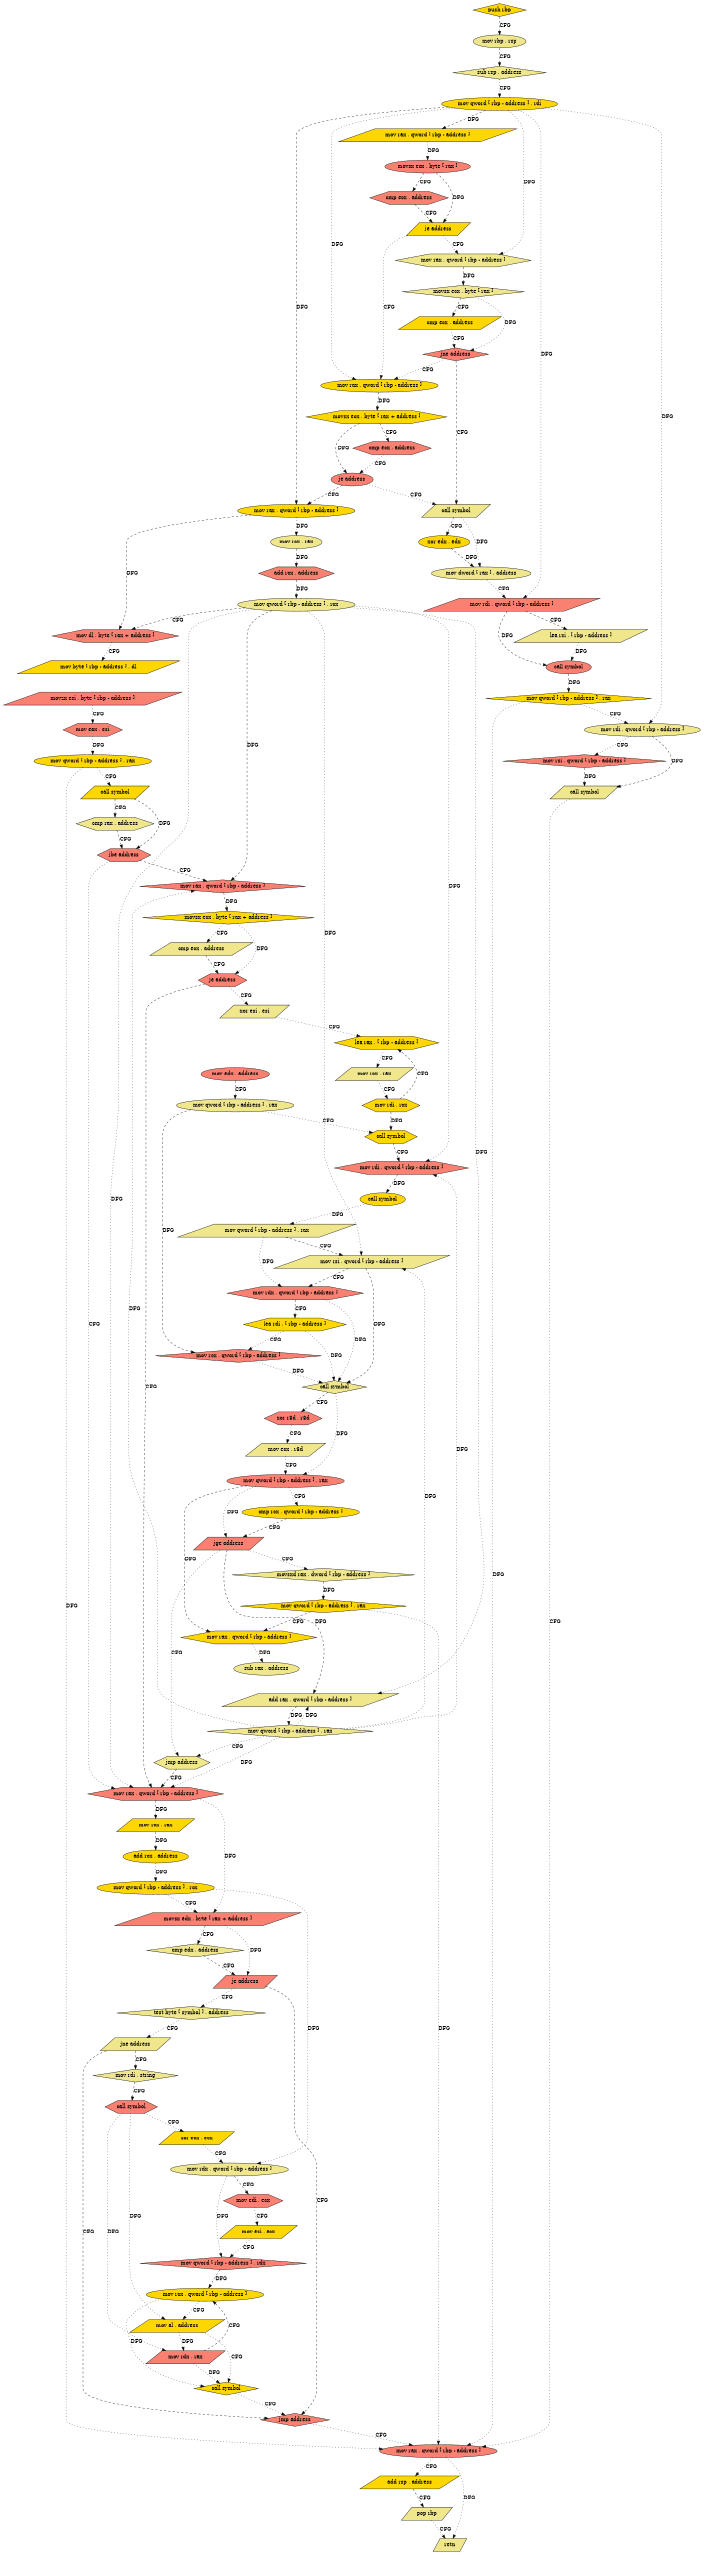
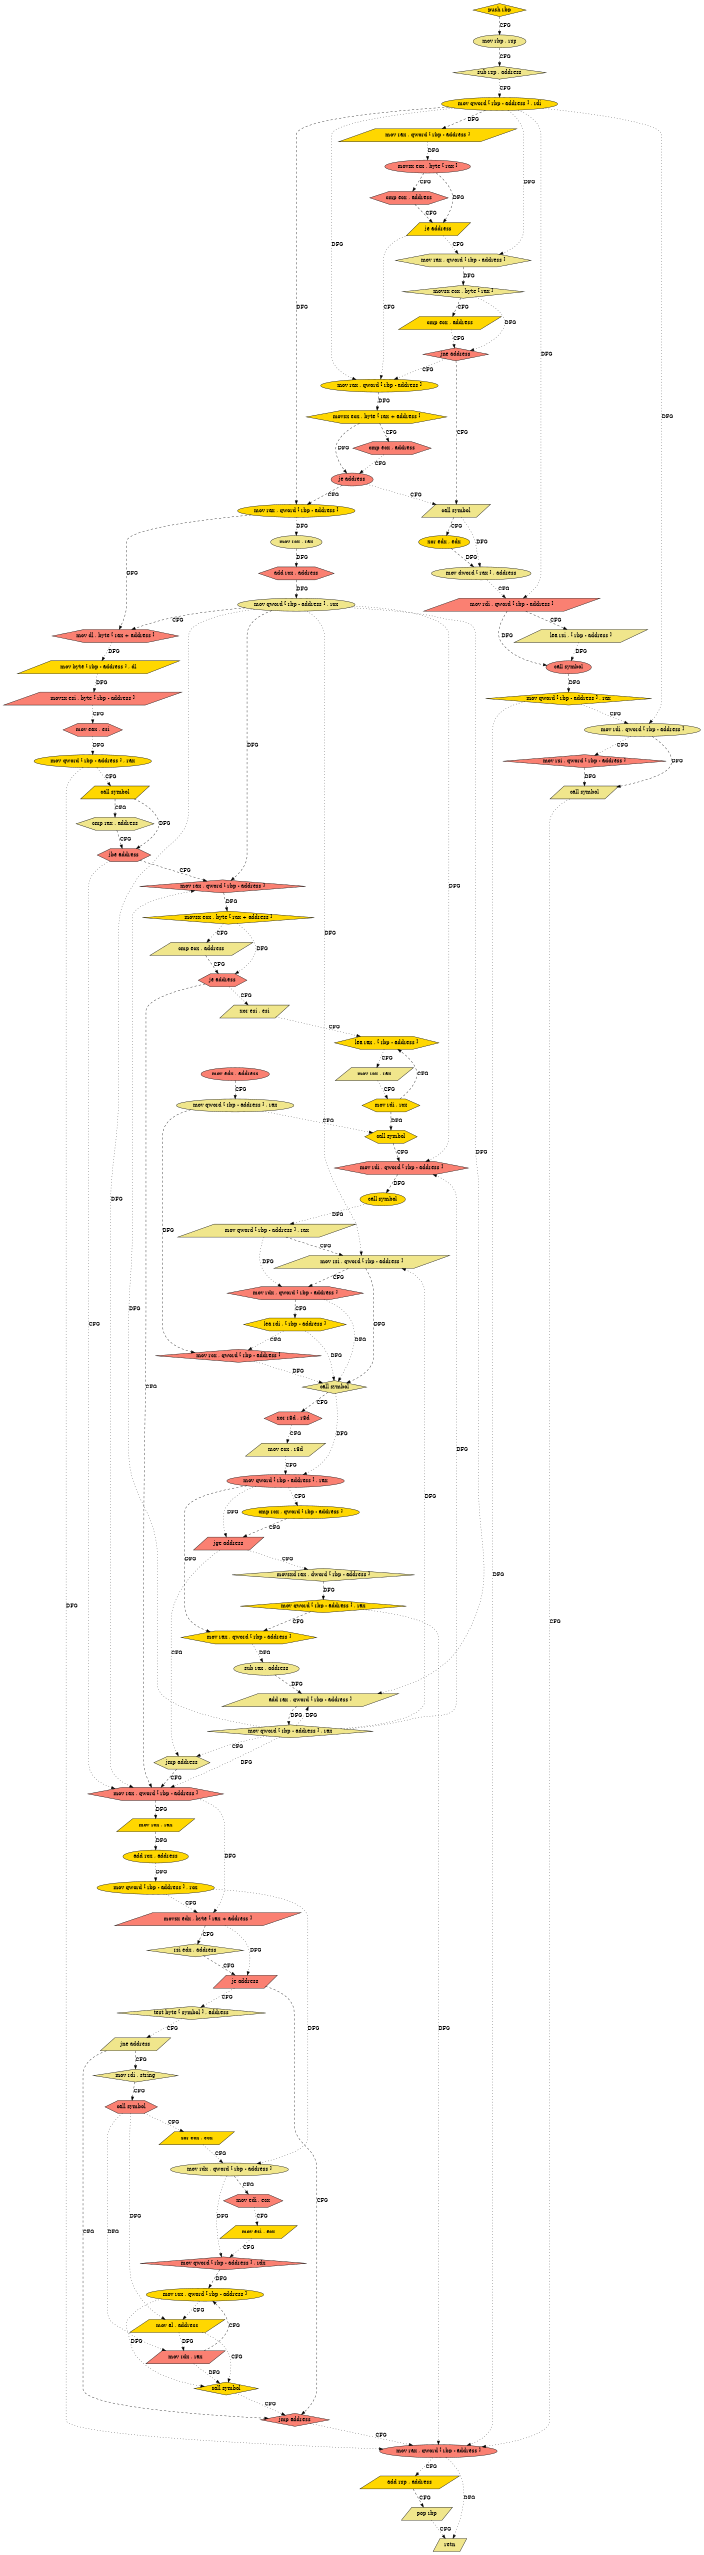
(114, 652) -> (114, 652)
none -> (96, 681)
(278, 1617) -> (287, 1683)
(195, 1950) -> (195, 1950)
